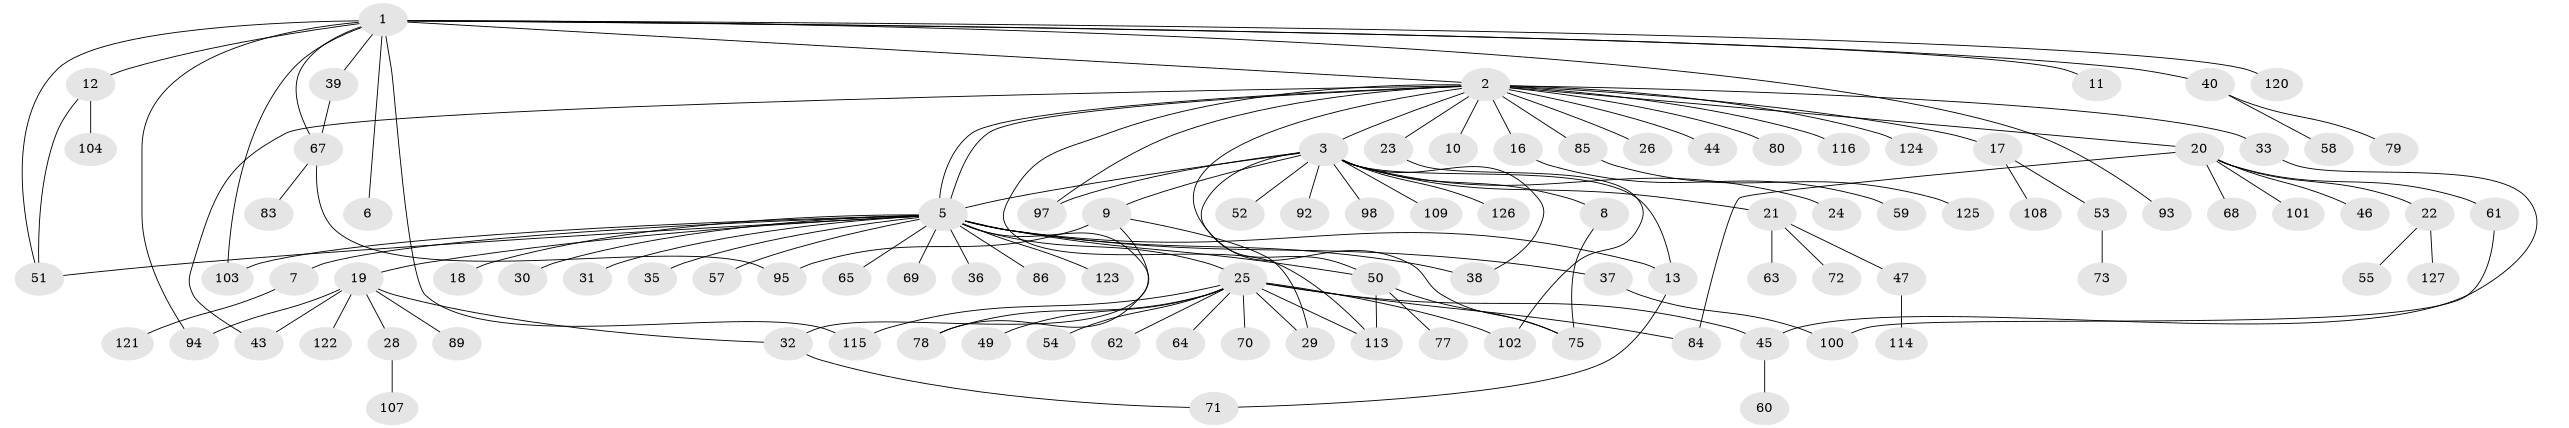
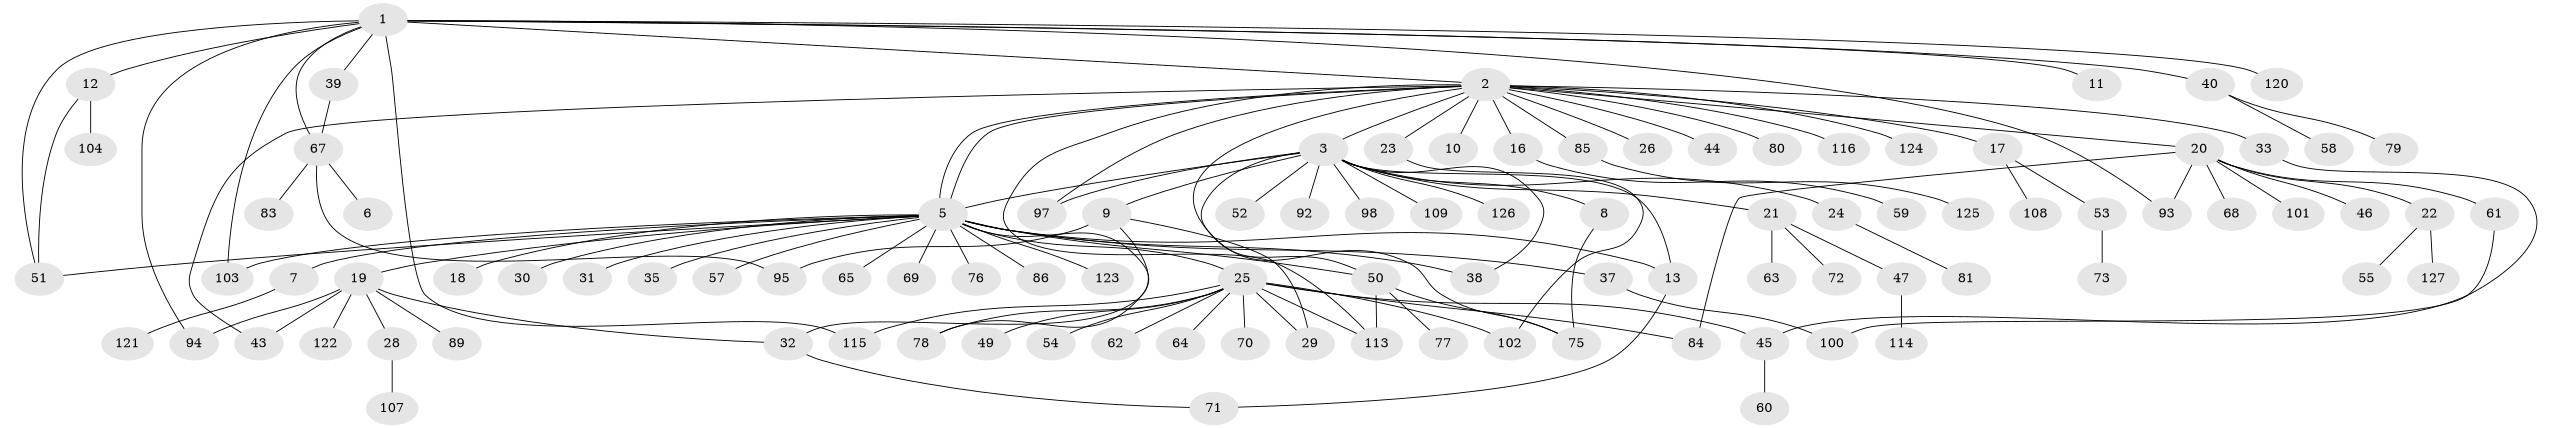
(376, 113) -> (343, 182)
none -> (2183, 182)
(976, 279) -> (976, 279)
none -> (1966, 279)
